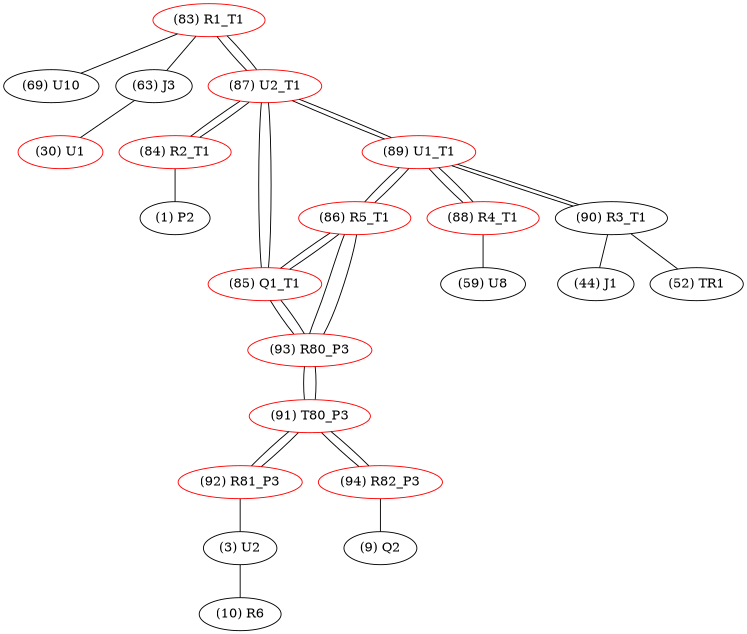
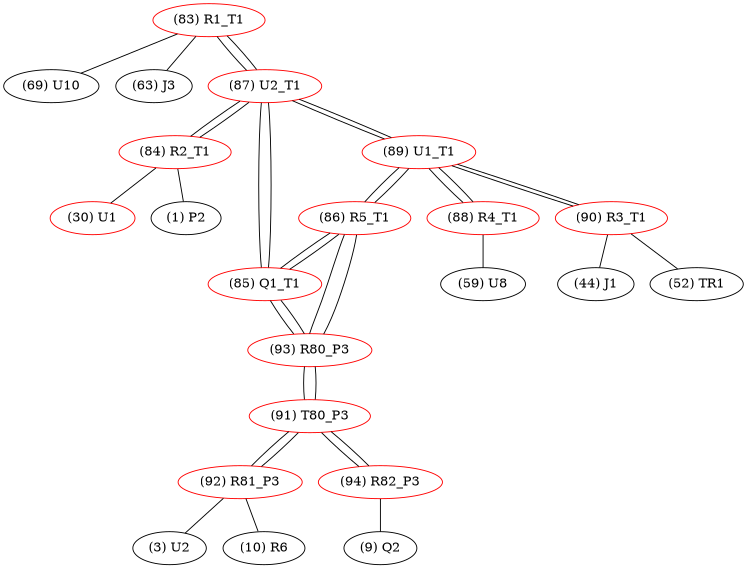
(108, 119) -> (133, 186)
(611, 218) -> (611, 218)
(240, 581) -> (252, 515)
